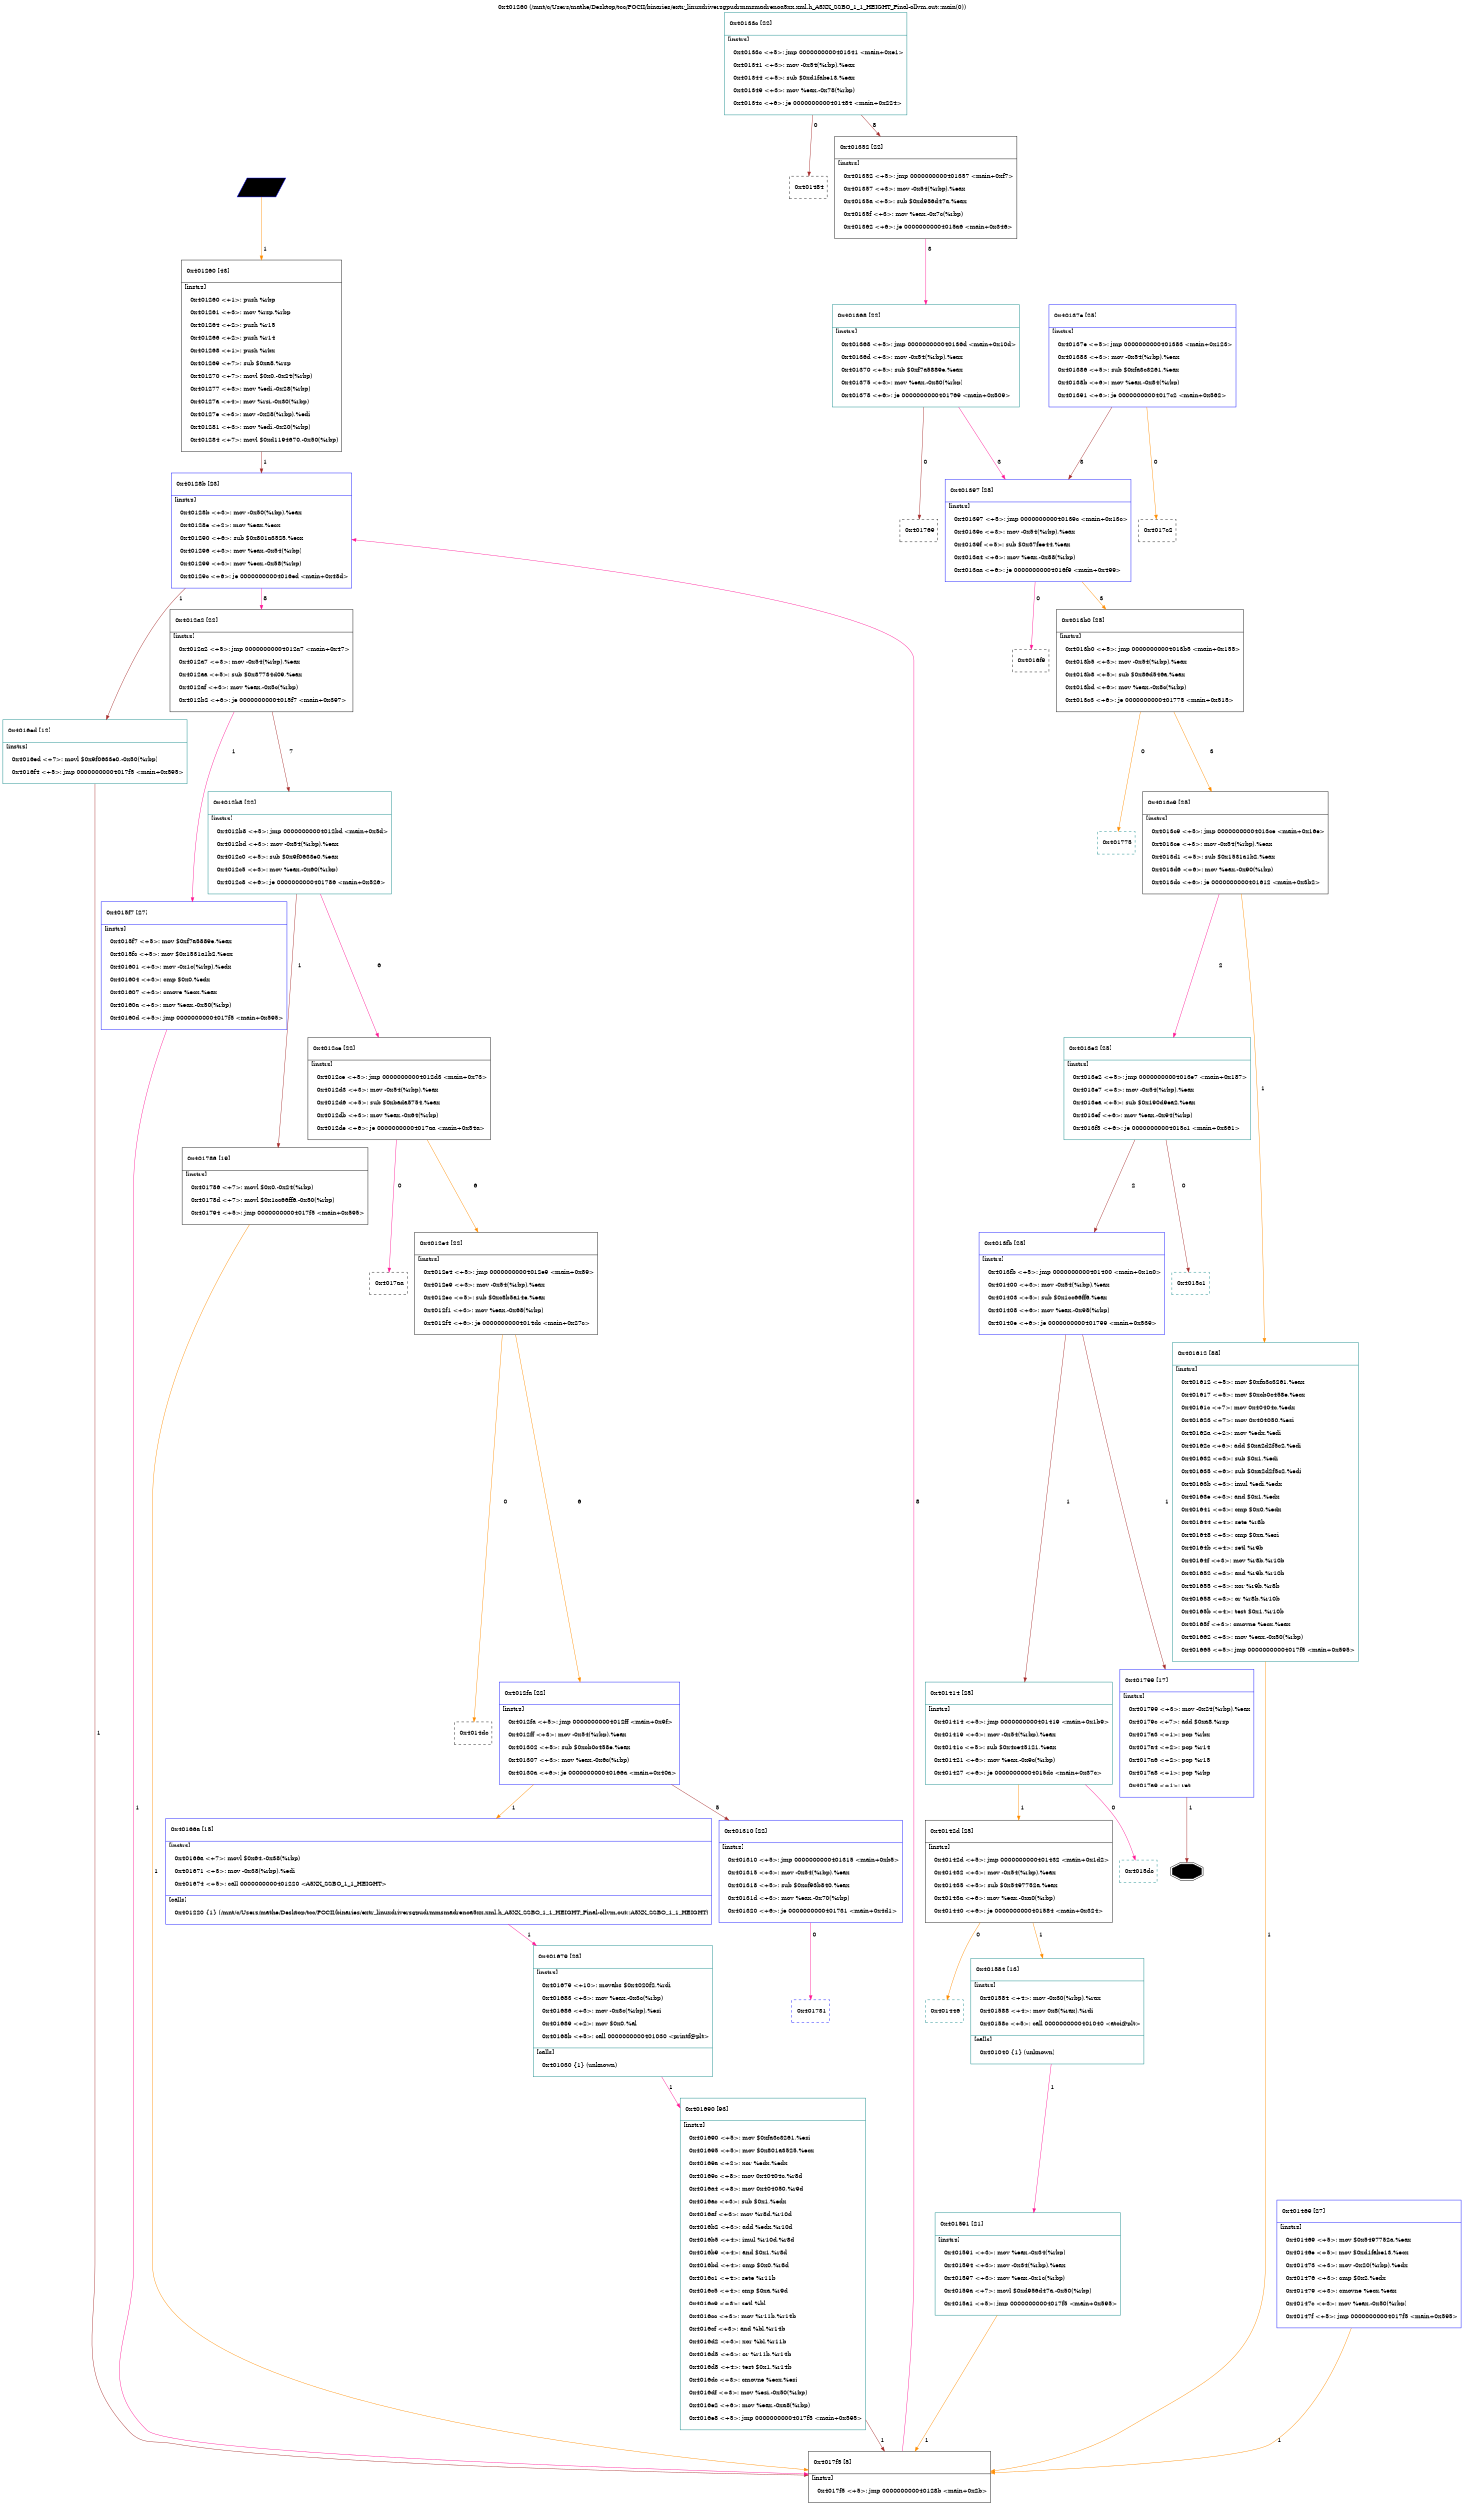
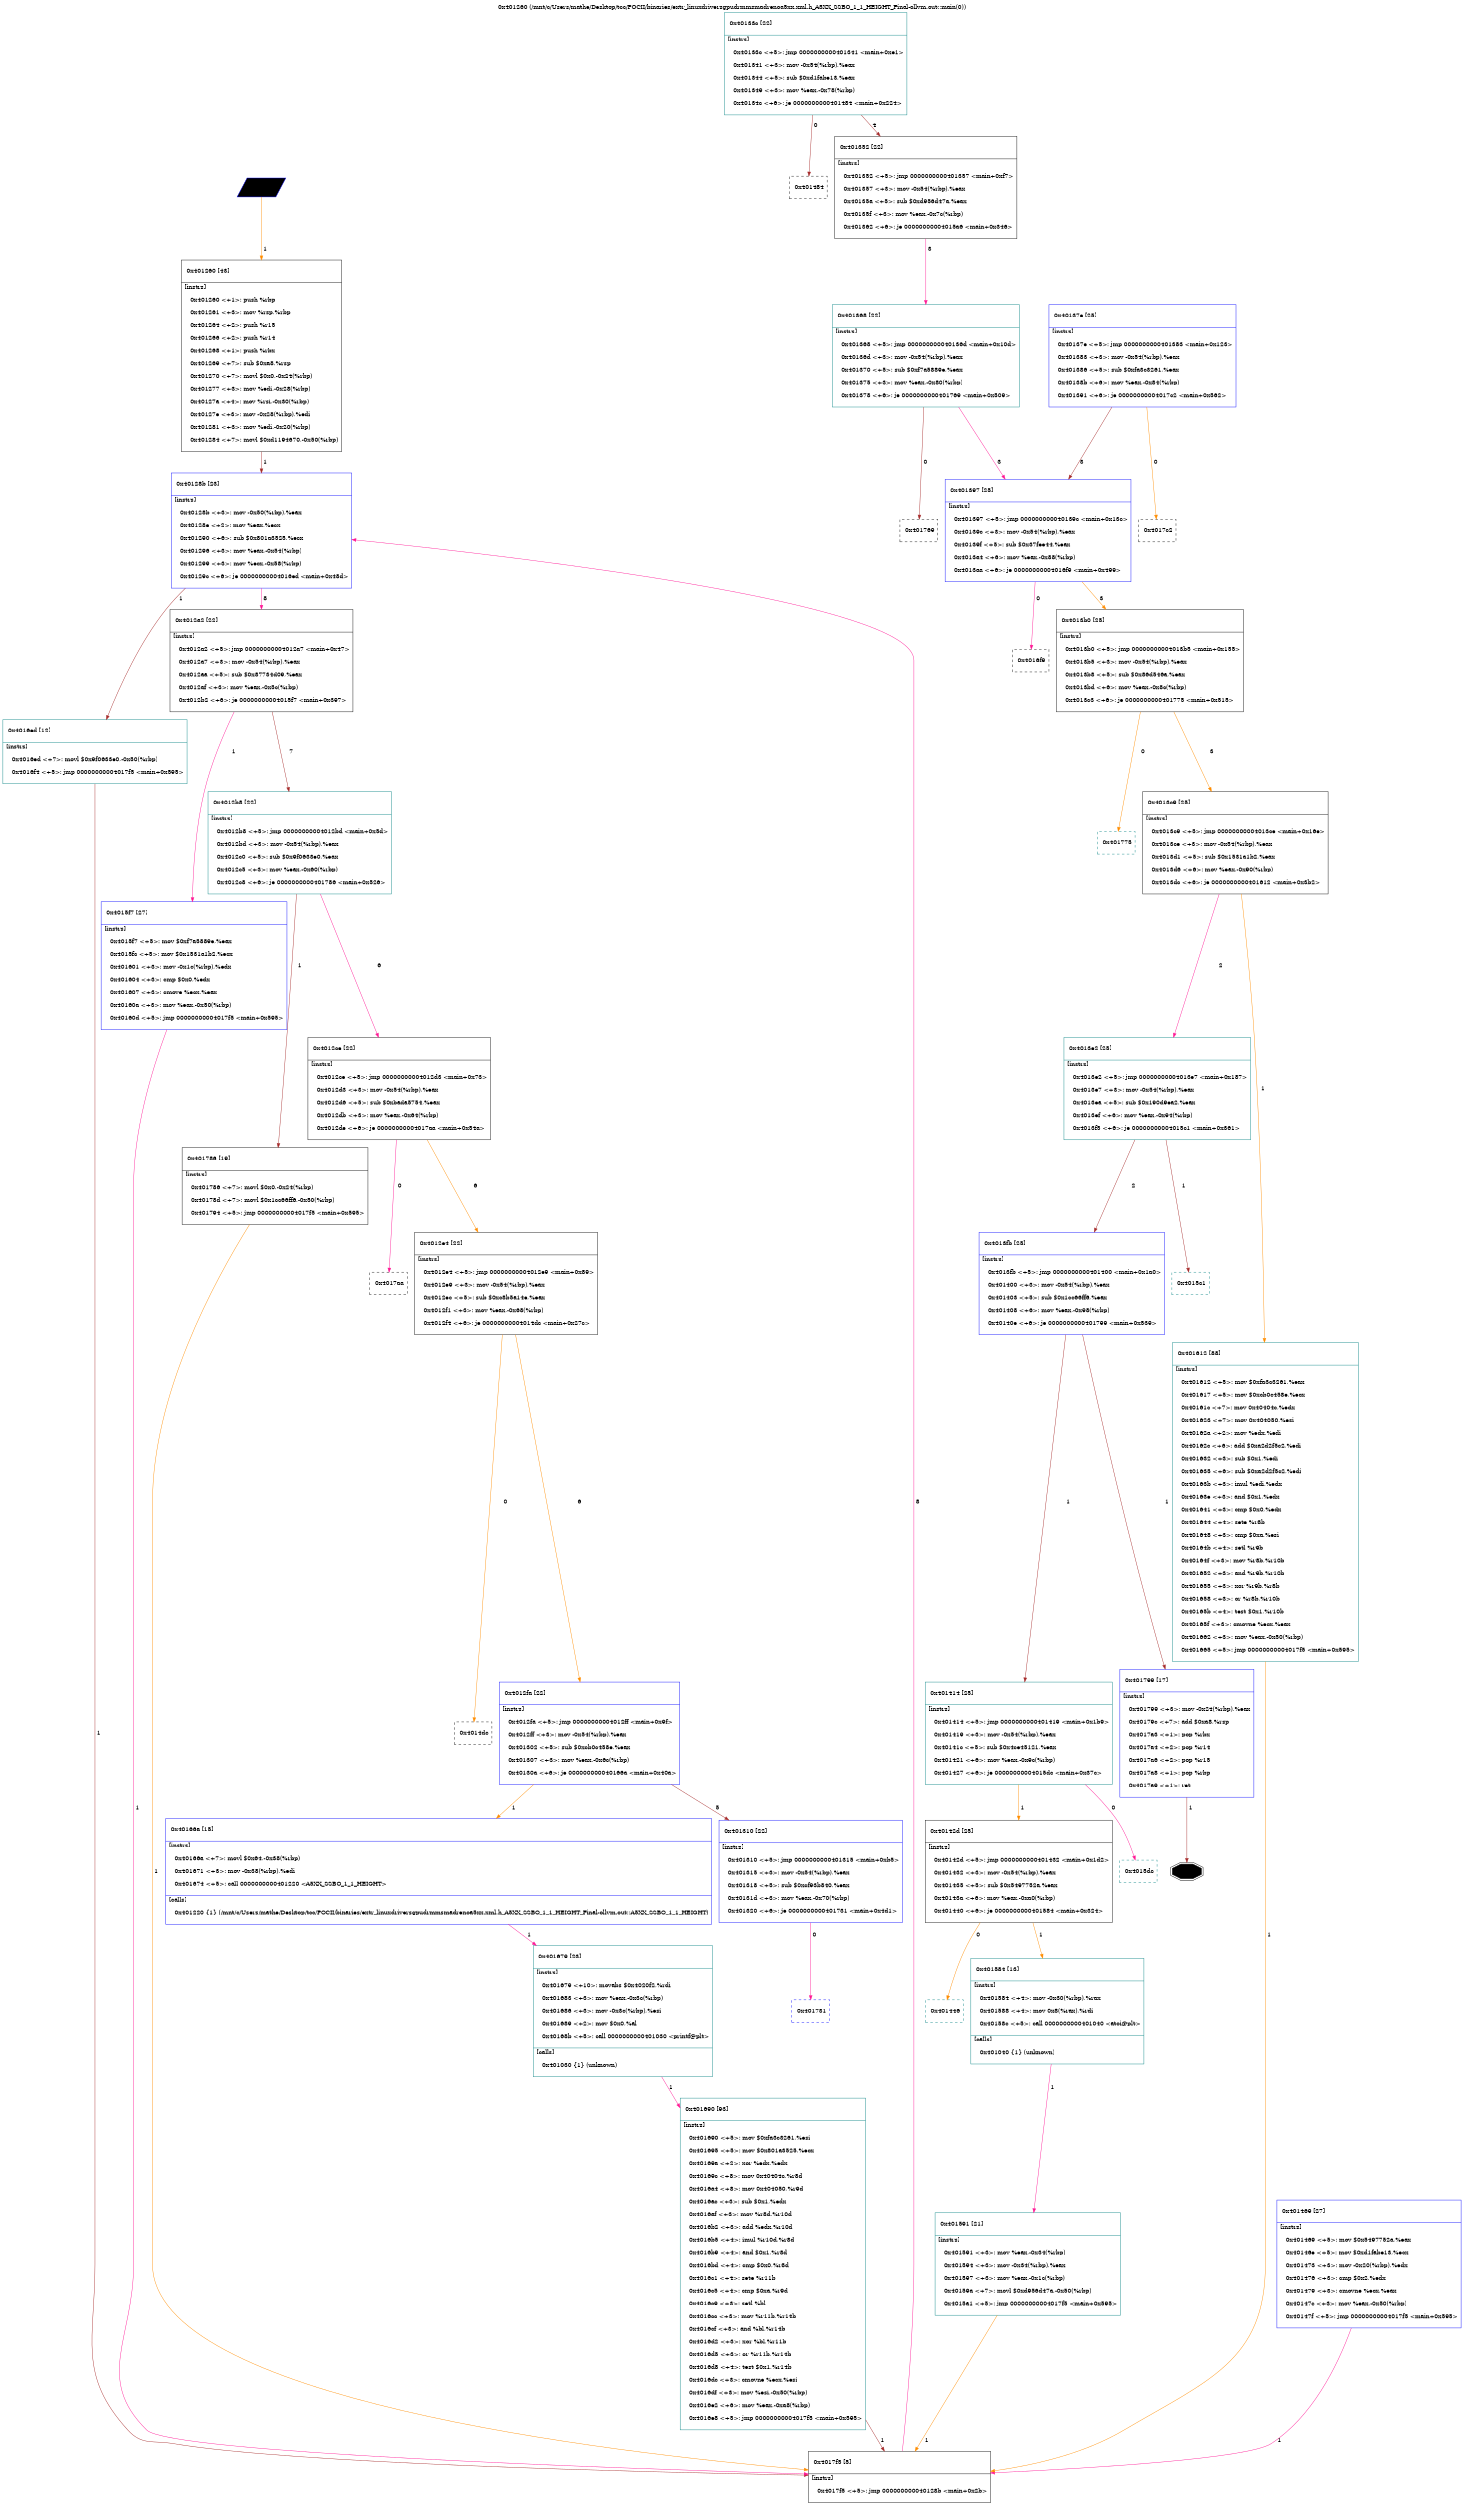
(874, 126) -> (874, 126)
(1183, 1186) -> (1183, 1186)
(1205, 2458) -> (1205, 2458)
